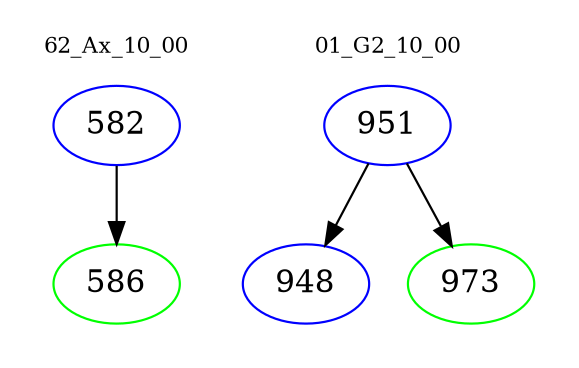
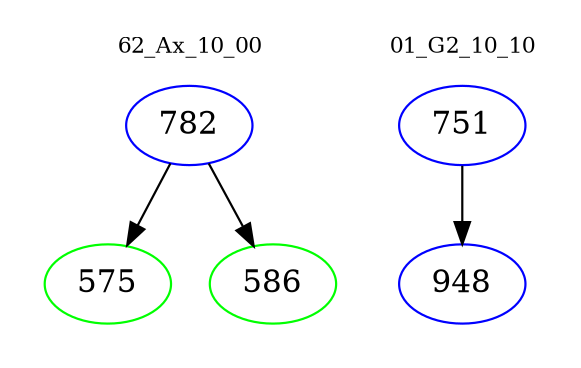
(389, 47) -> (463, 47)
(117, 125) -> (189, 125)
(387, 125) -> (462, 125)
none -> (108, 284)
(471, 284) -> none
